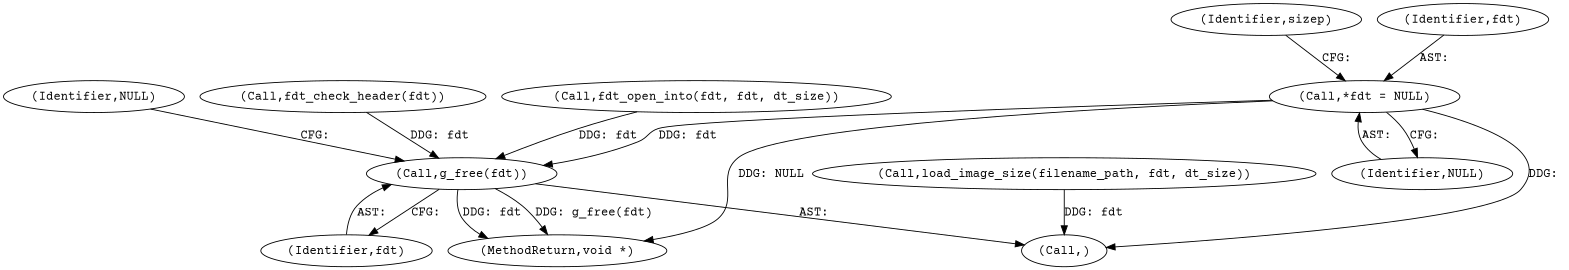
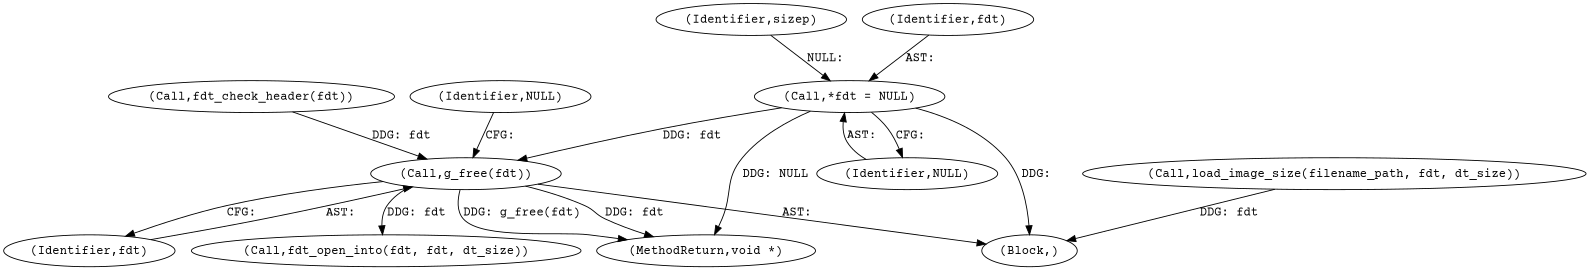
(1341, 58) -> (829, 58)
(570, 131) -> (390, 202)
(1064, 251) -> (1029, 251)
